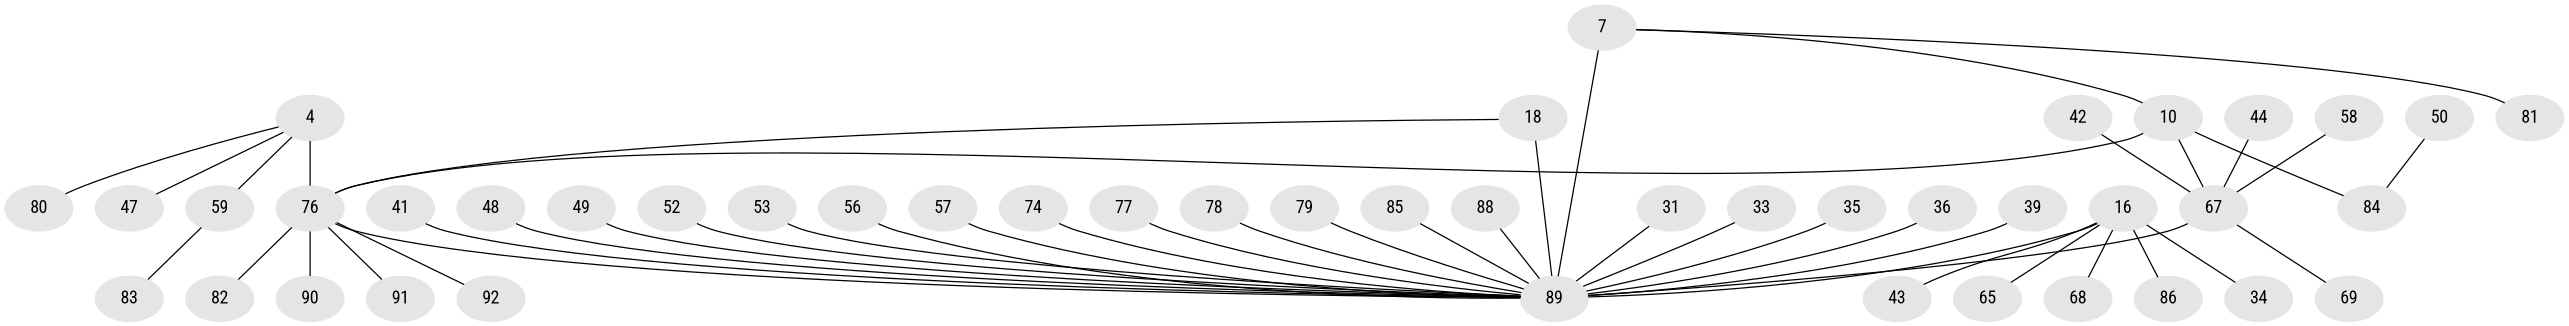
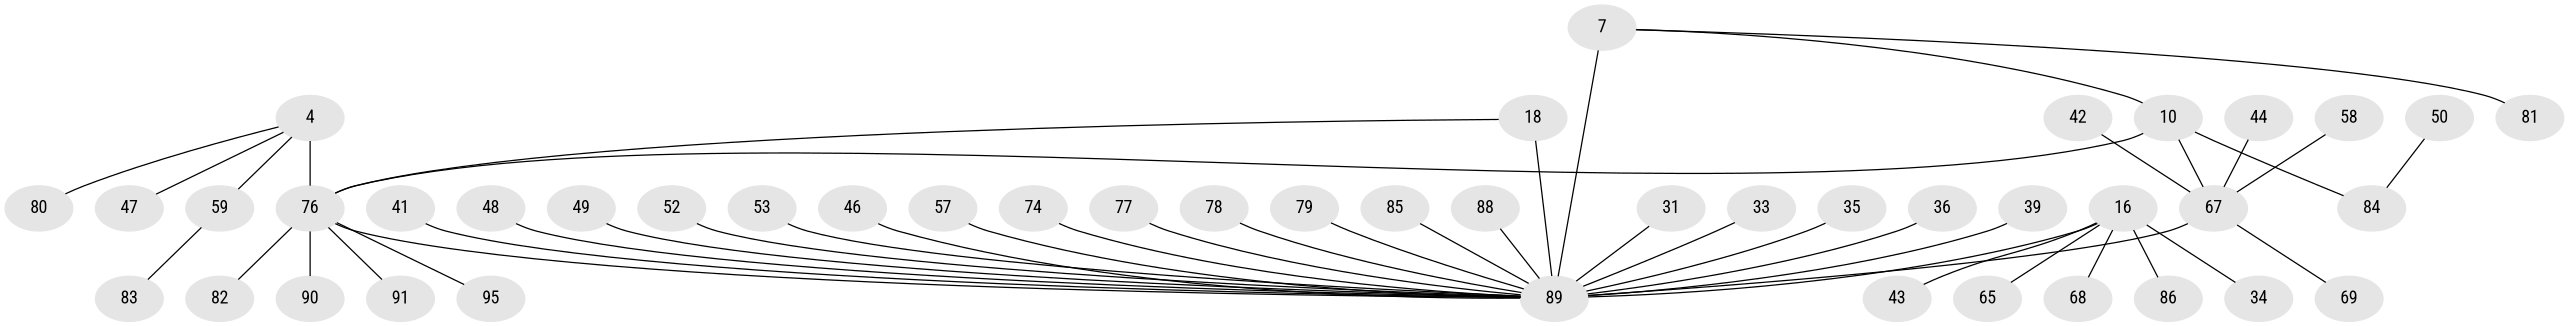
(853, 208) -> (853, 208)
(491, 299) -> (491, 299)
